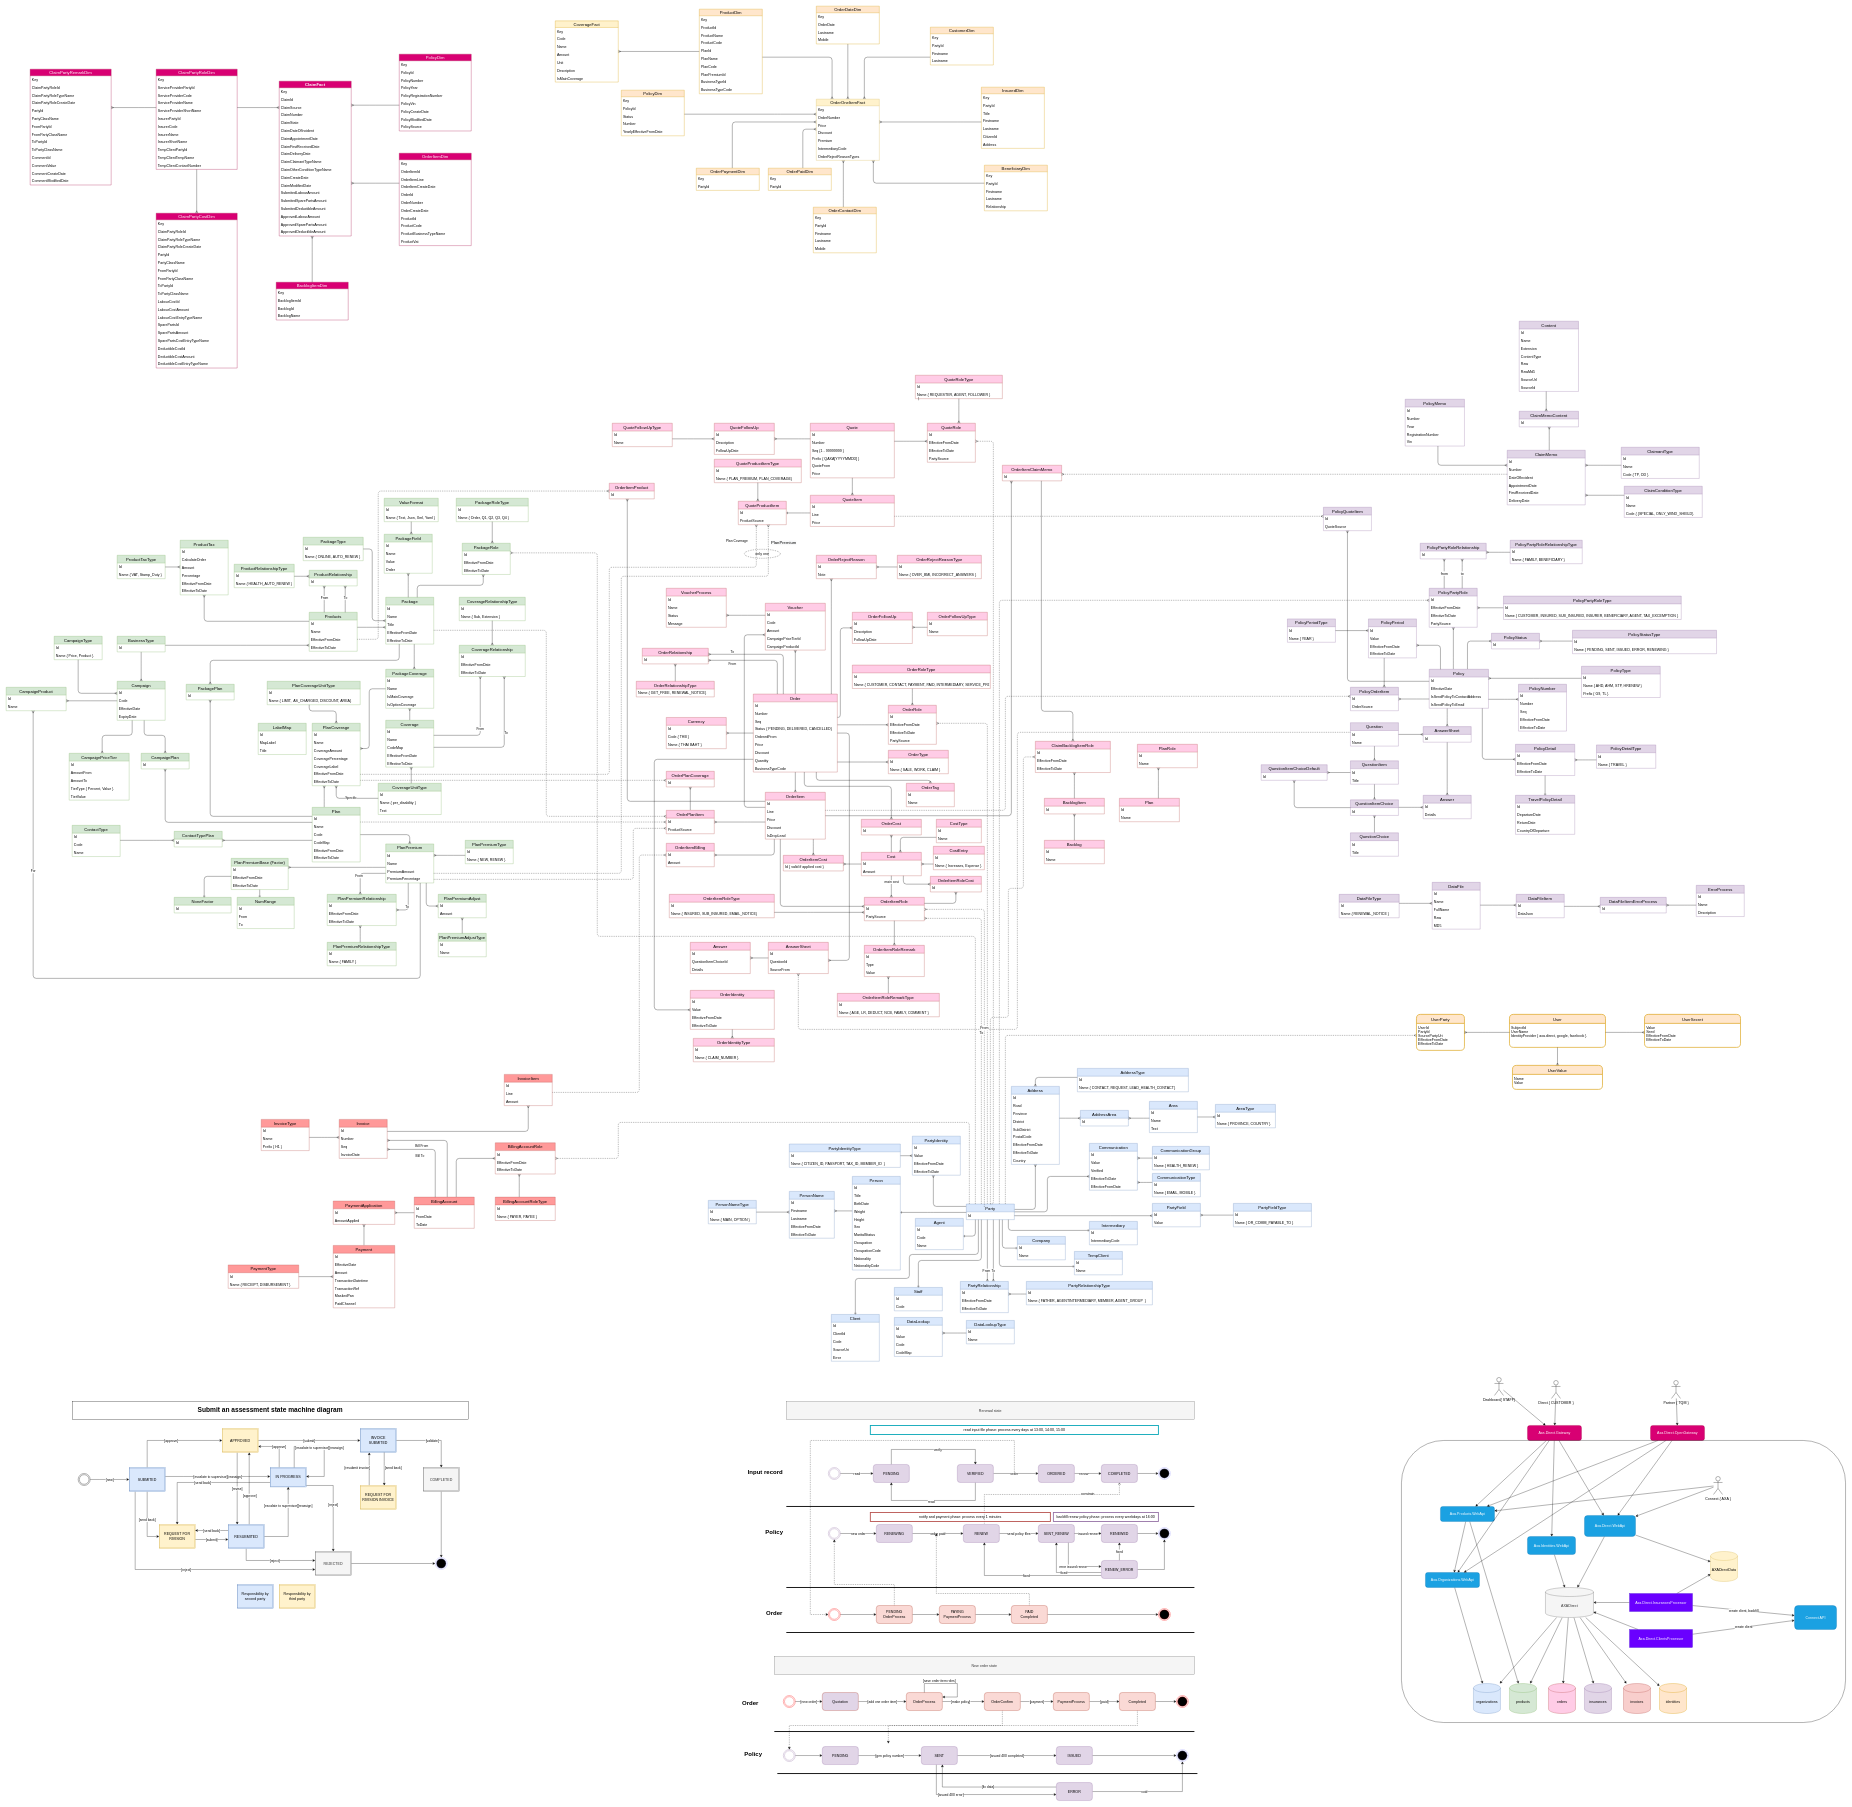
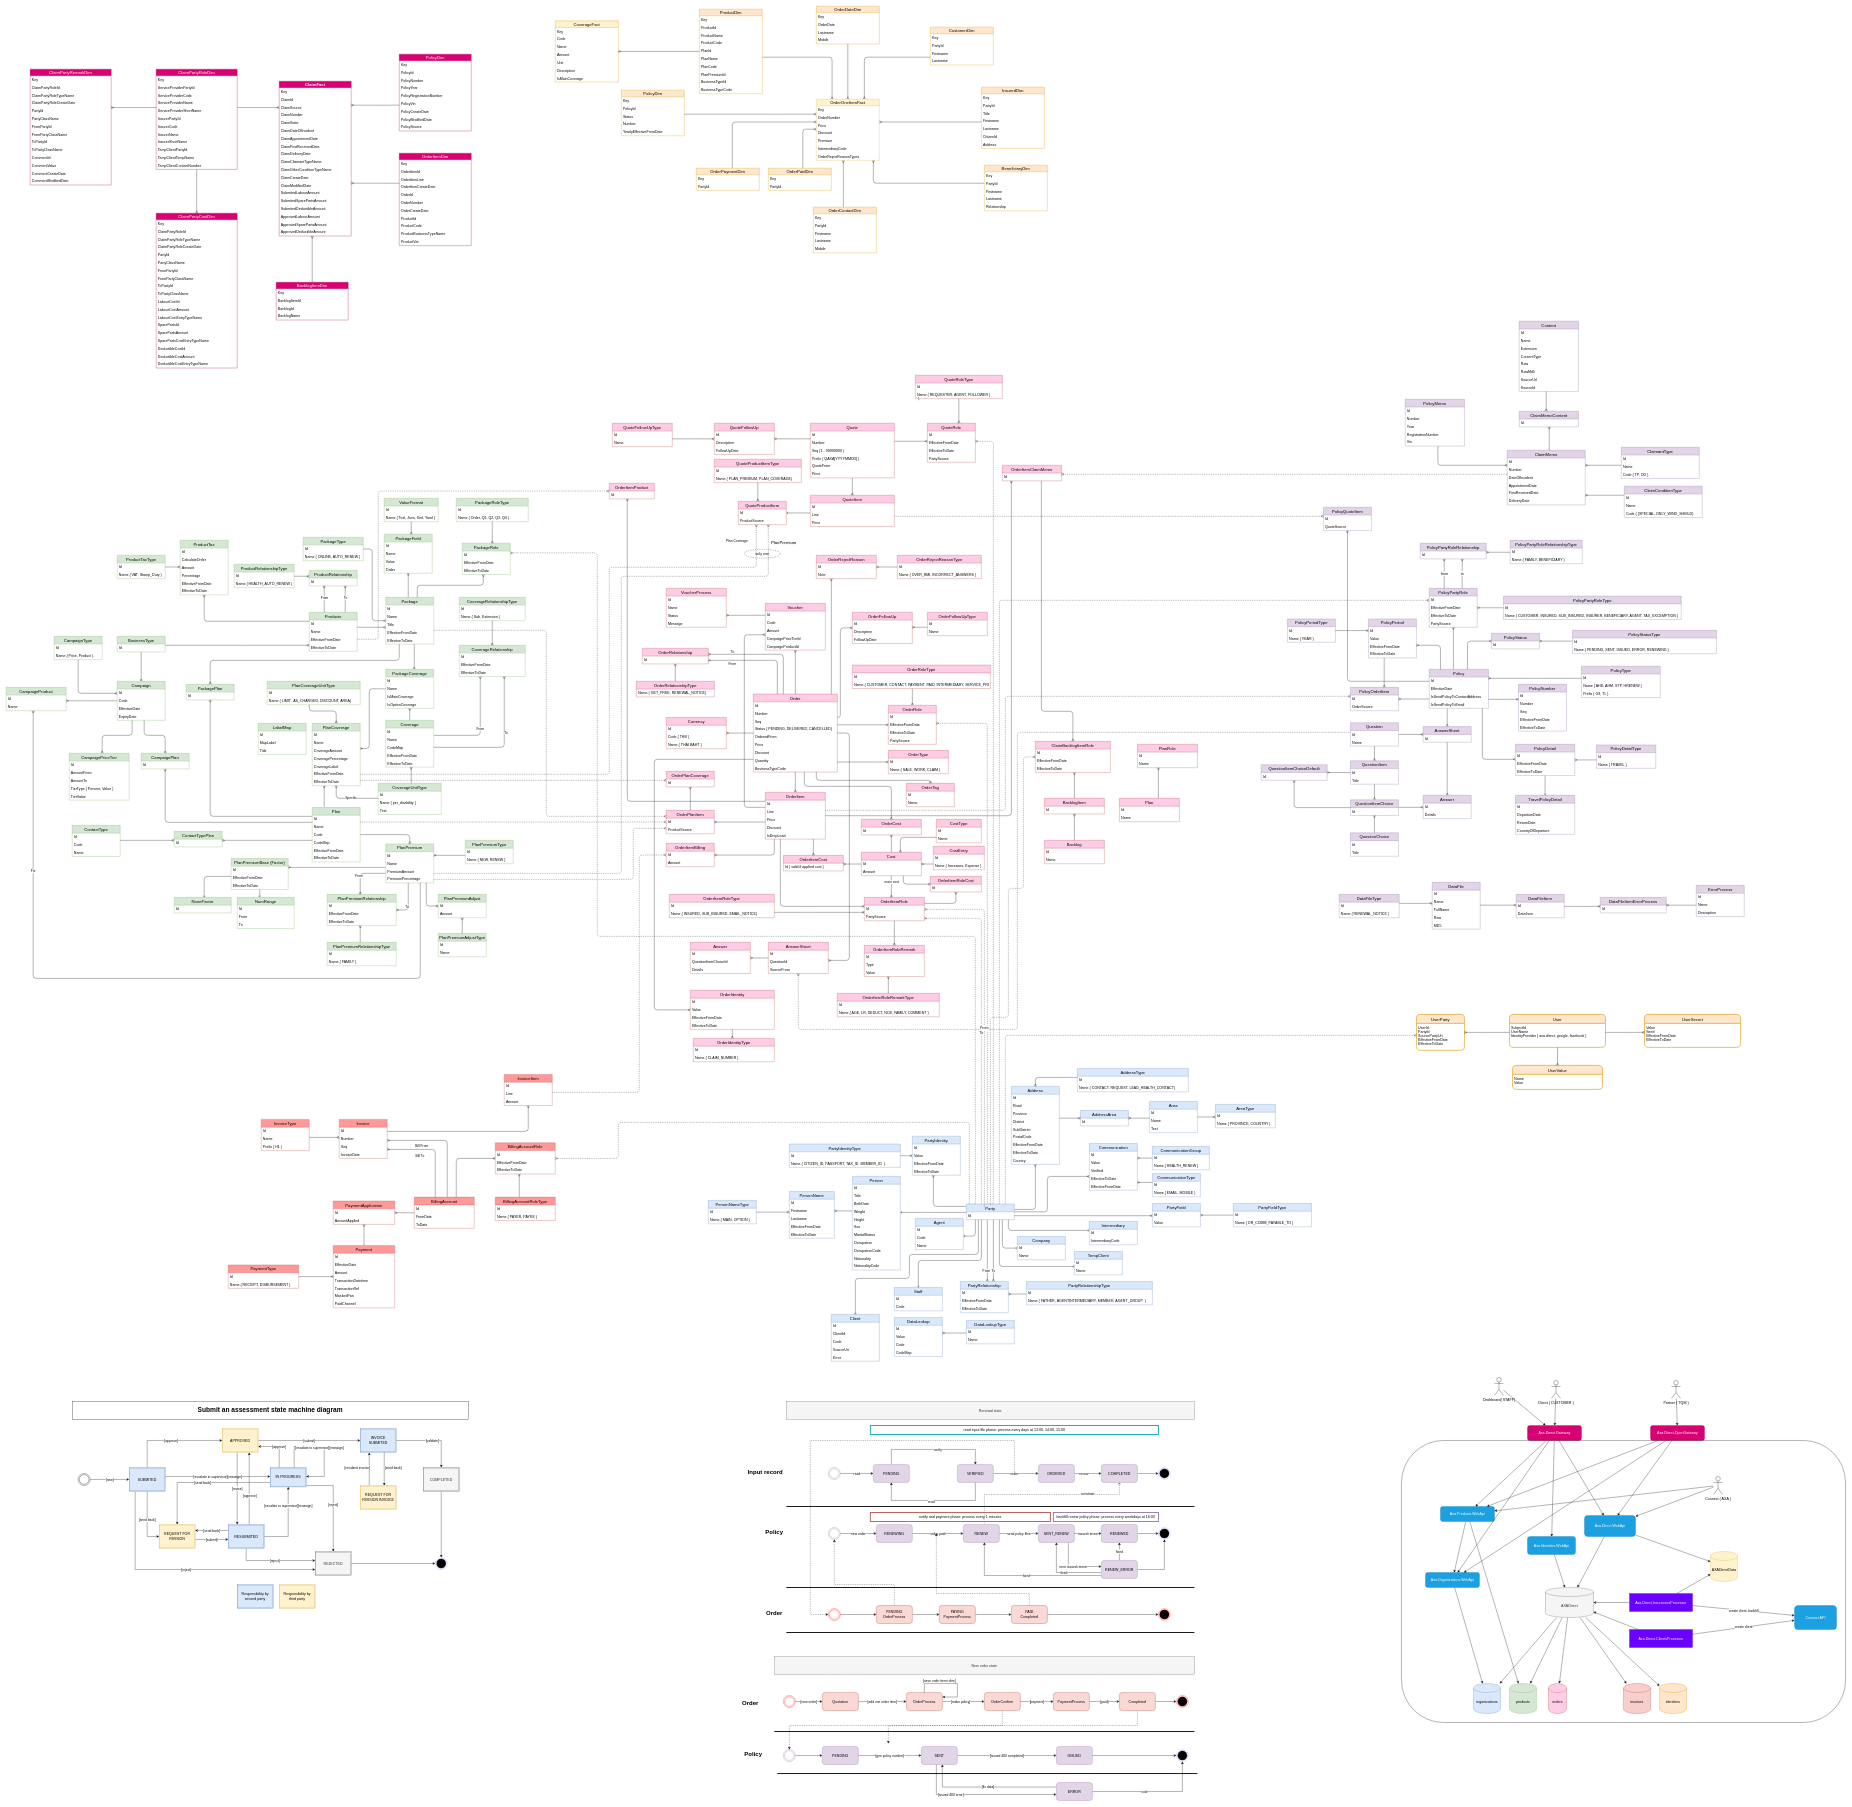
(1592, 1680) -> none
(1562, 1698) -> (1557, 1698)
(1598, 1698) -> none
(840, 1701) -> (840, 1701)
